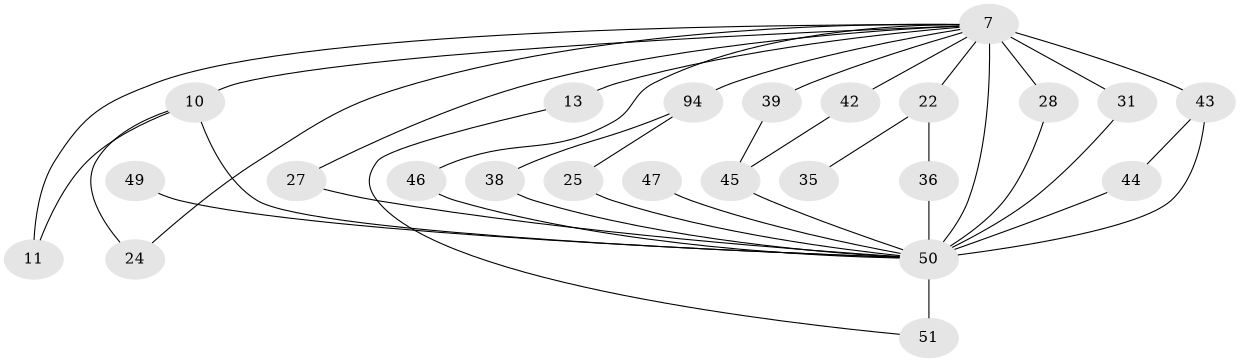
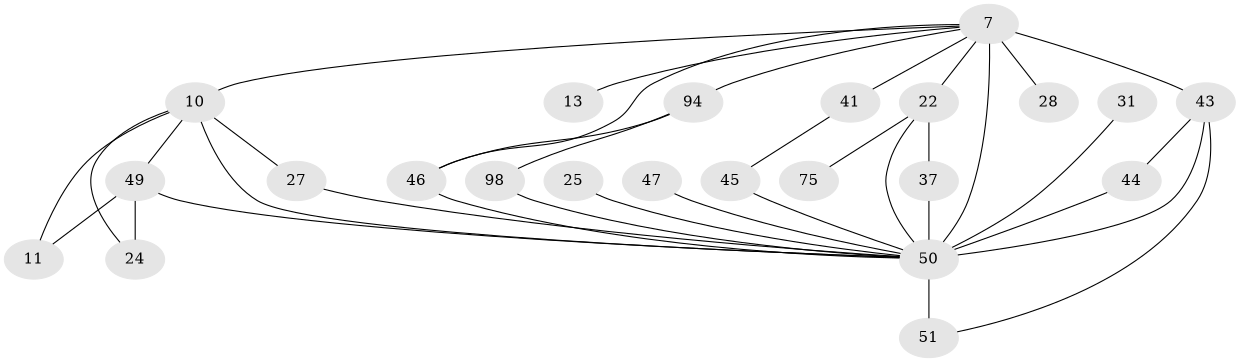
(449, 39) -> (84, 220)
(532, 57) -> (135, 220)
(631, 62) -> (246, 142)
(1058, 63) -> none
(772, 102) -> none
(850, 102) -> (850, 102)
none -> (165, 142)
(633, 142) -> (554, 141)
(495, 181) -> (495, 181)
(809, 181) -> (809, 181)
(929, 181) -> (929, 181)
(1009, 193) -> (886, 181)
(522, 271) -> (1125, 267)
